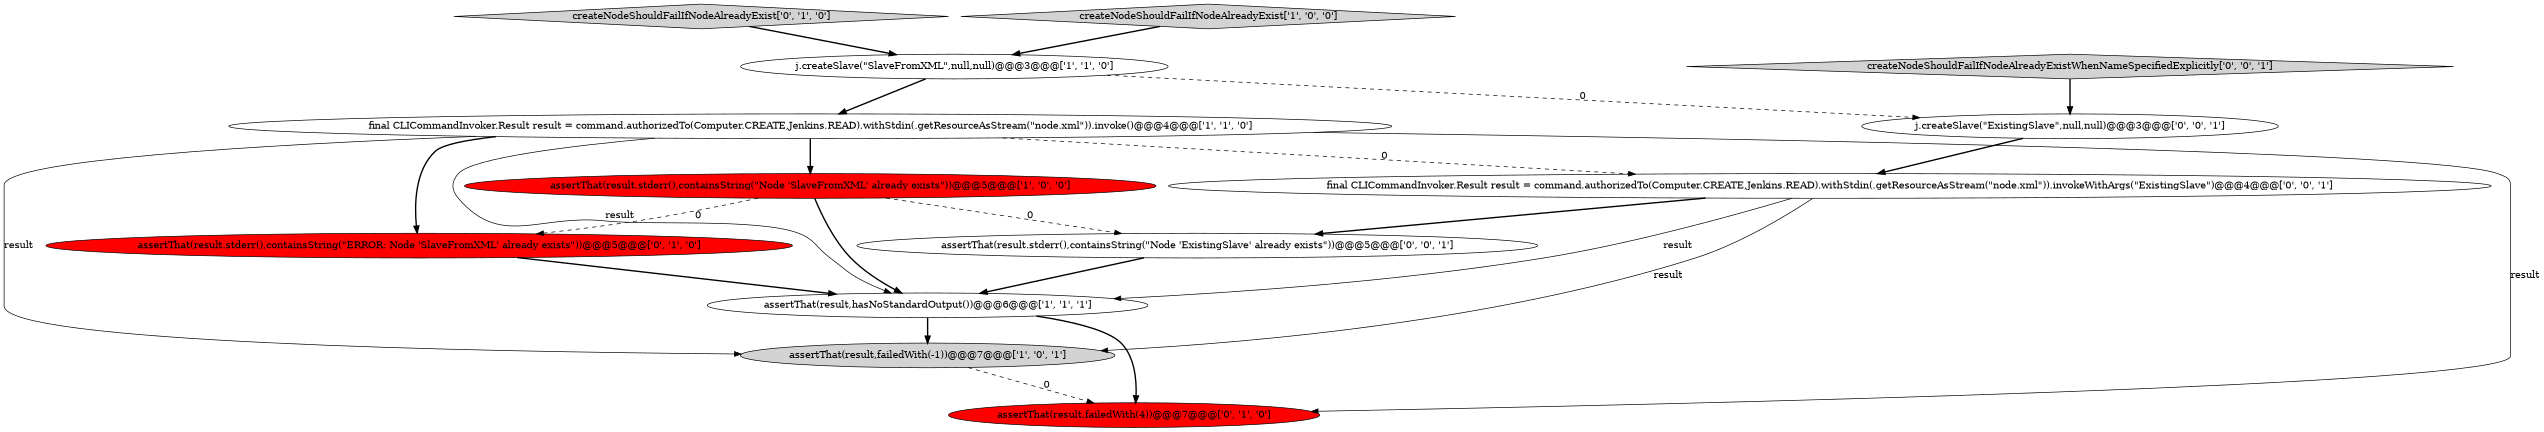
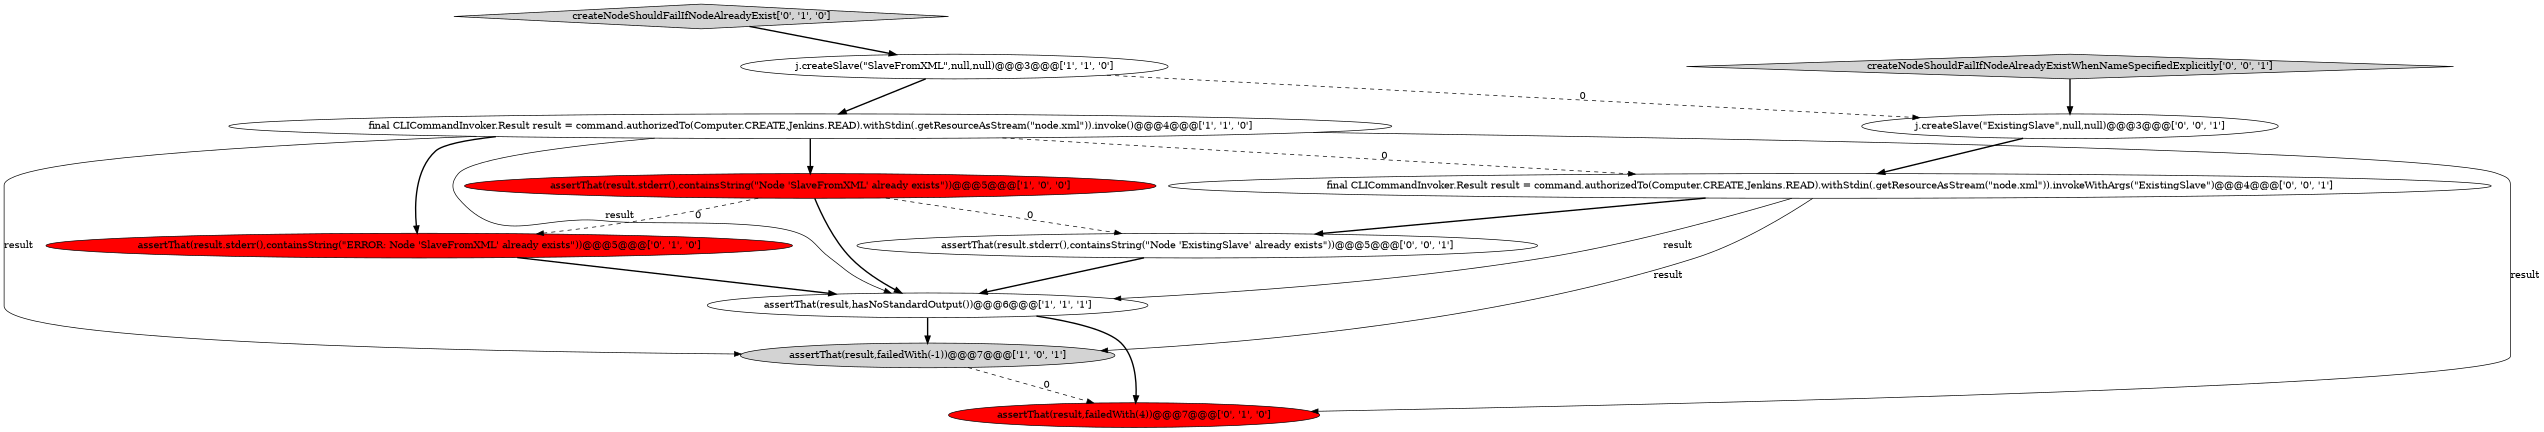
(1208, 16) -> none
